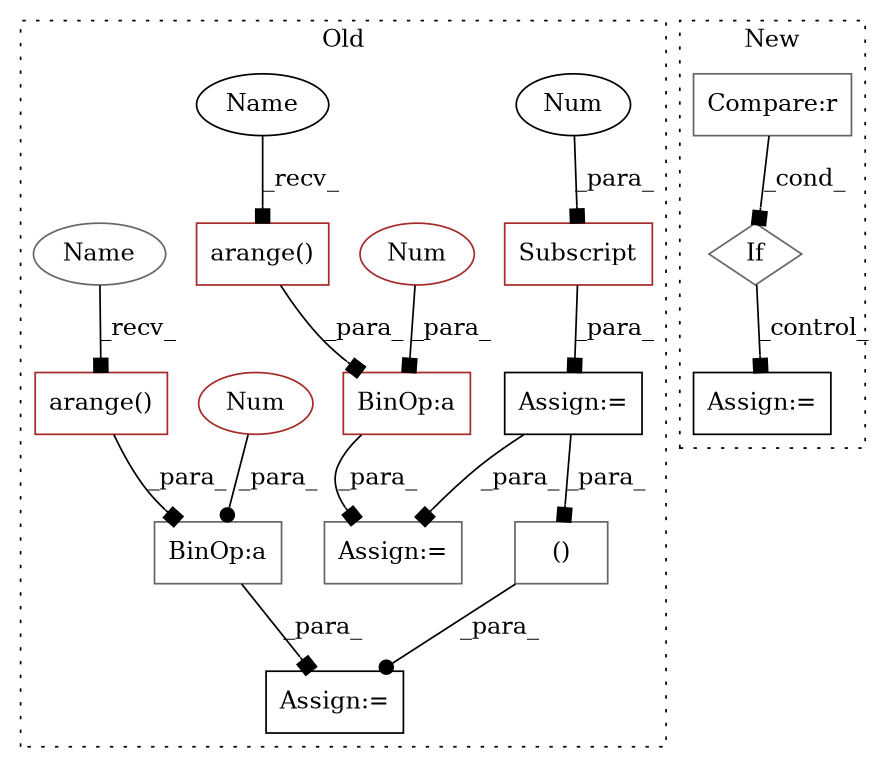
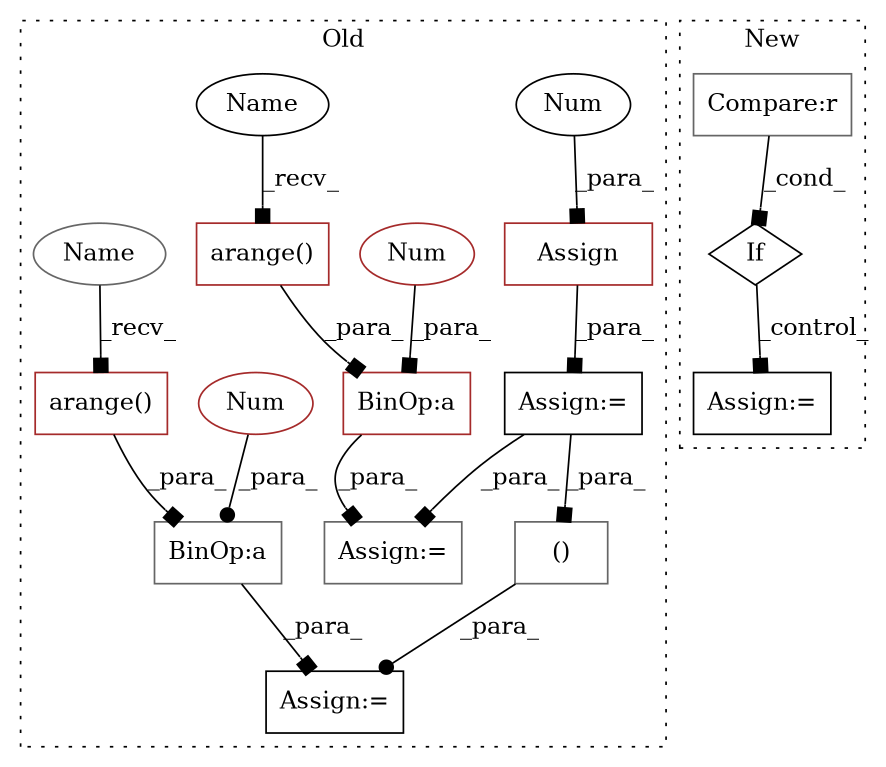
(579, 254) -> (579, 254)
(755, 254) -> (755, 254)
